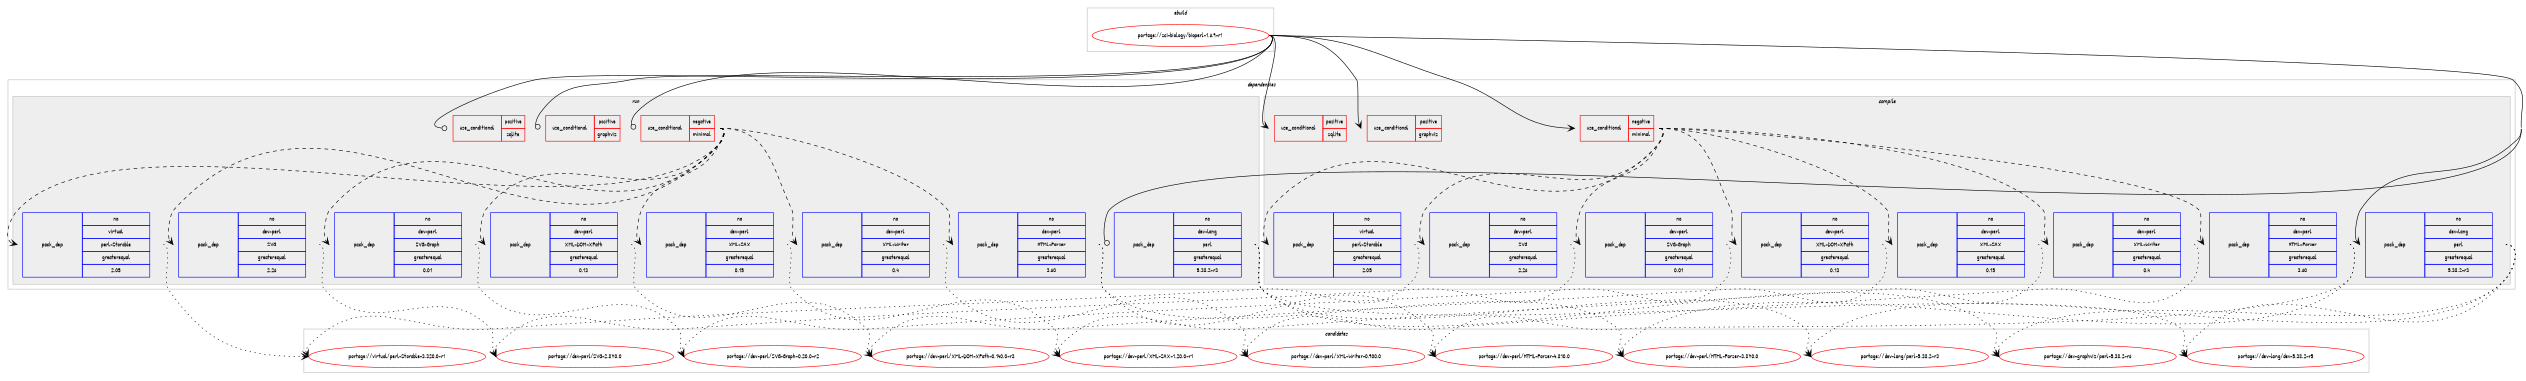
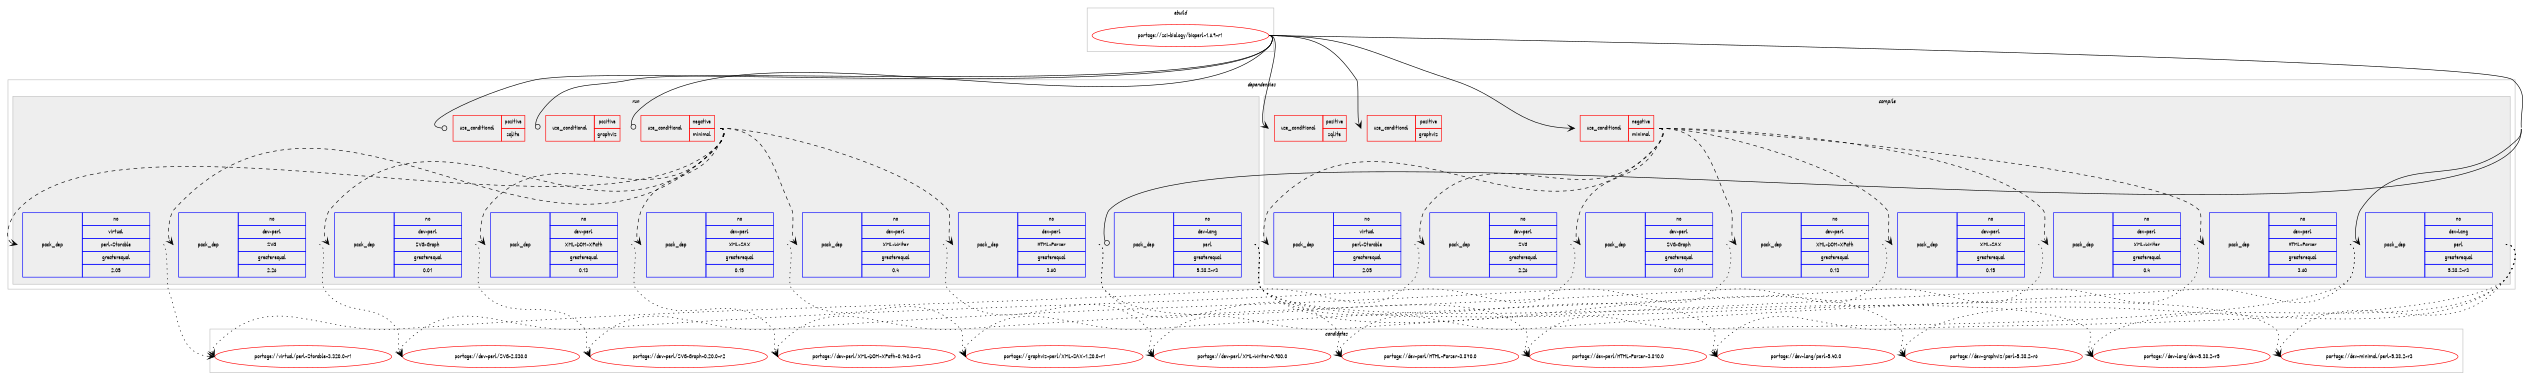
(585, 357) -> (491, 357)
(1149, 357) -> (1055, 357)
(1524, 357) -> (1618, 357)
none -> (1806, 357)
(1900, 357) -> (2370, 357)
